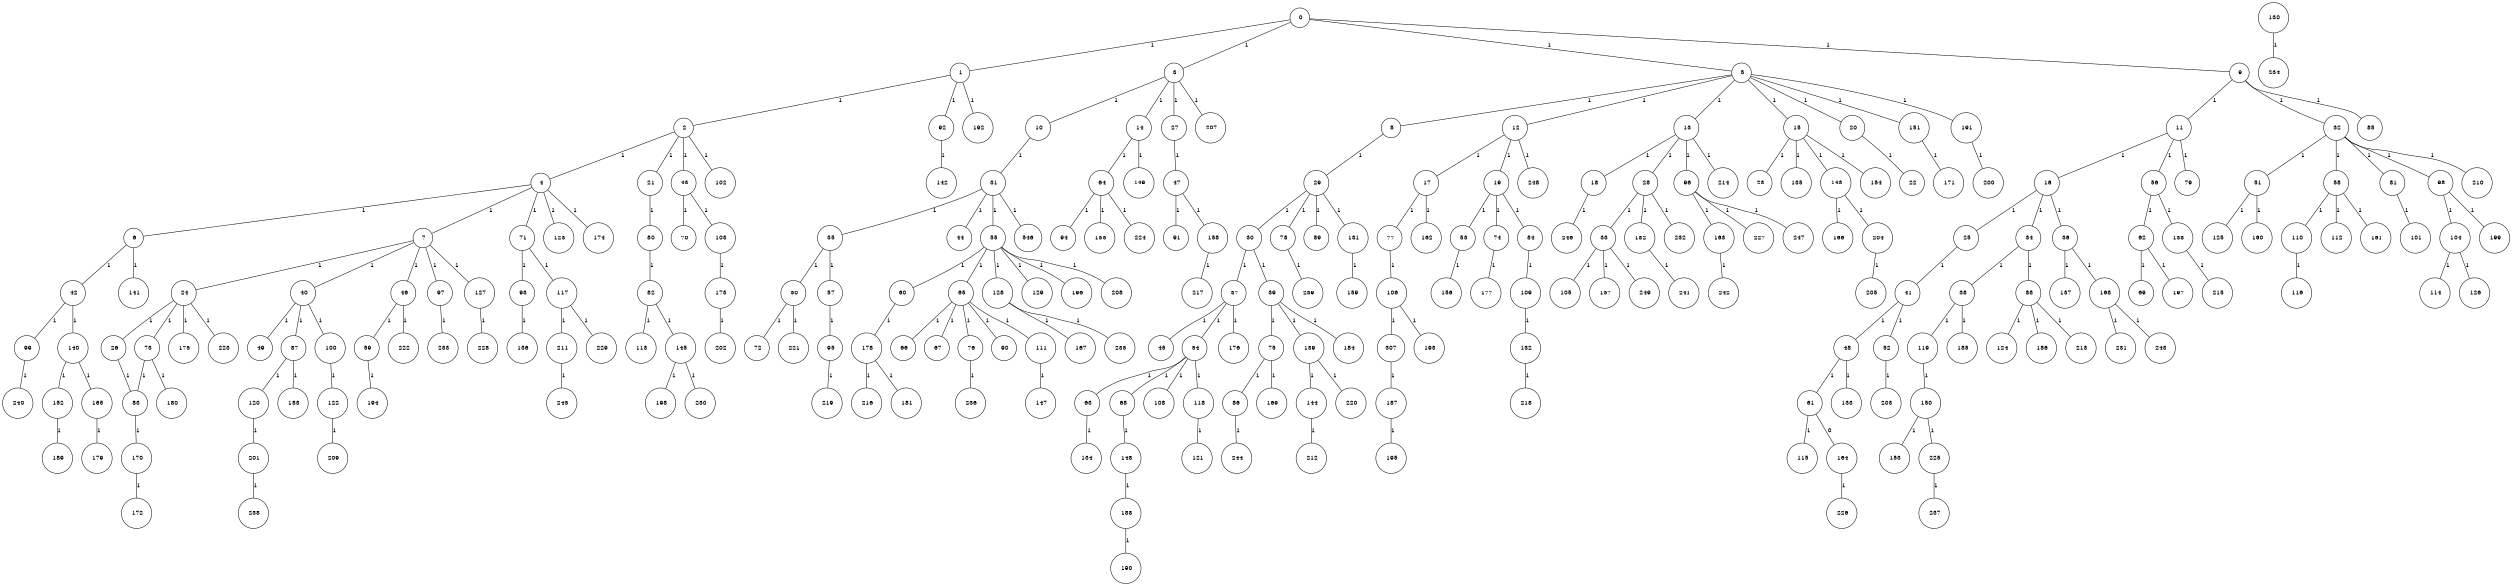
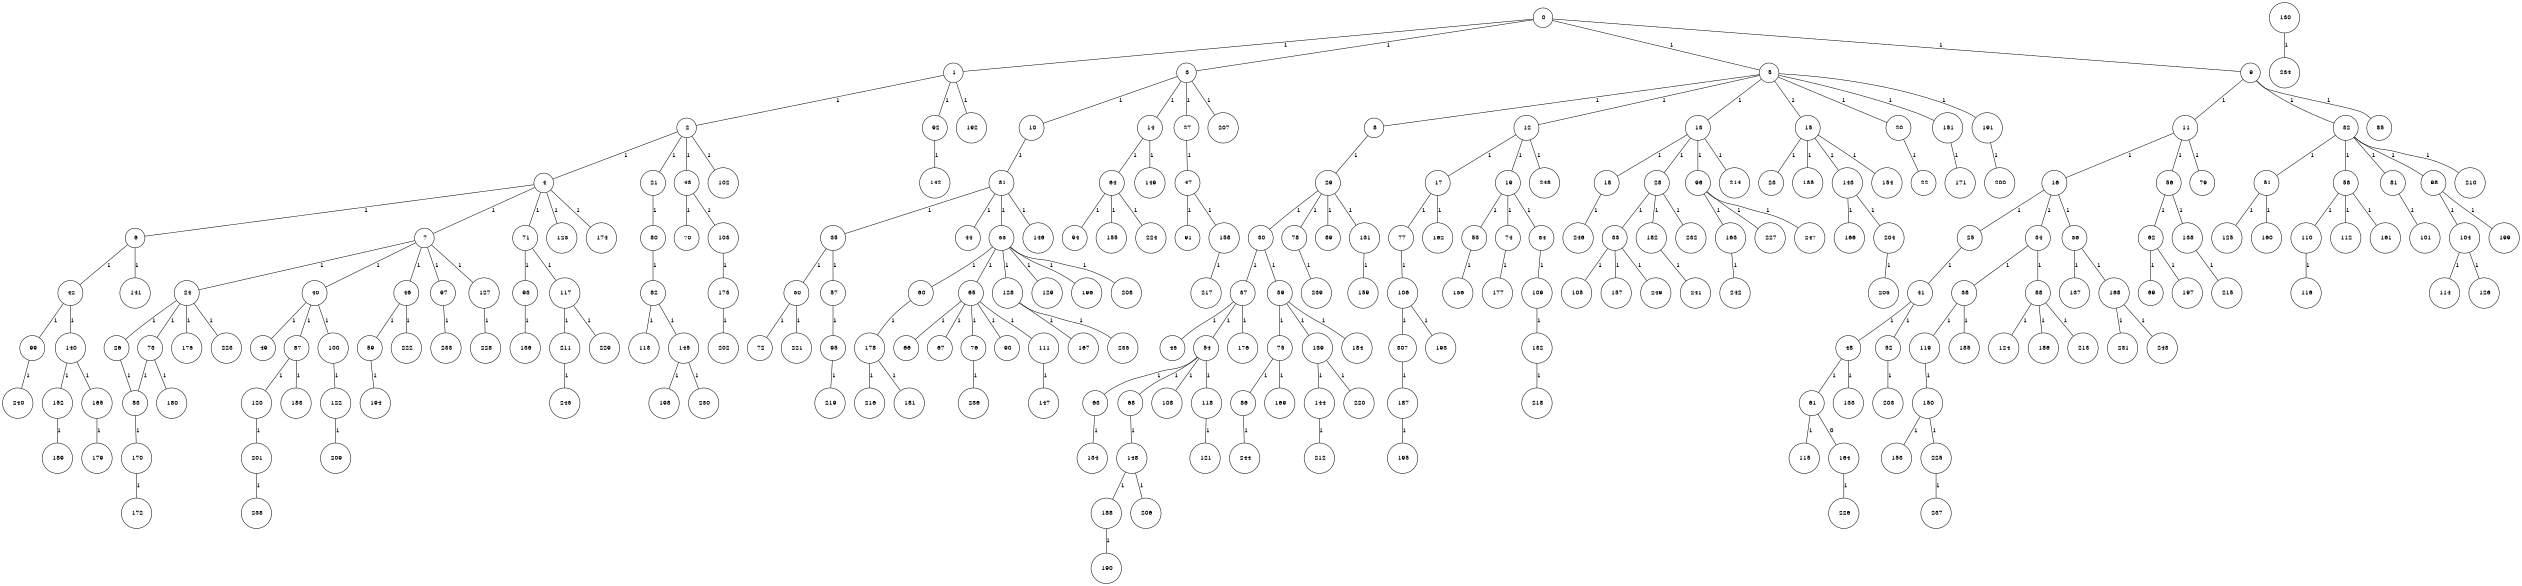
(1028, 238) -> (1038, 238)
none -> (1146, 513)
